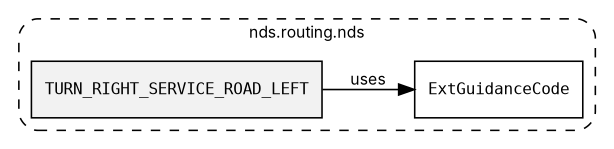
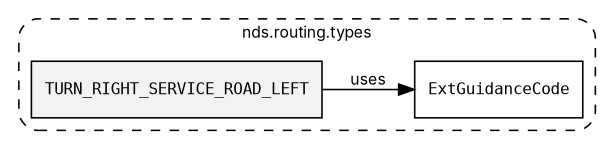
(307, 34) -> (307, 34)
